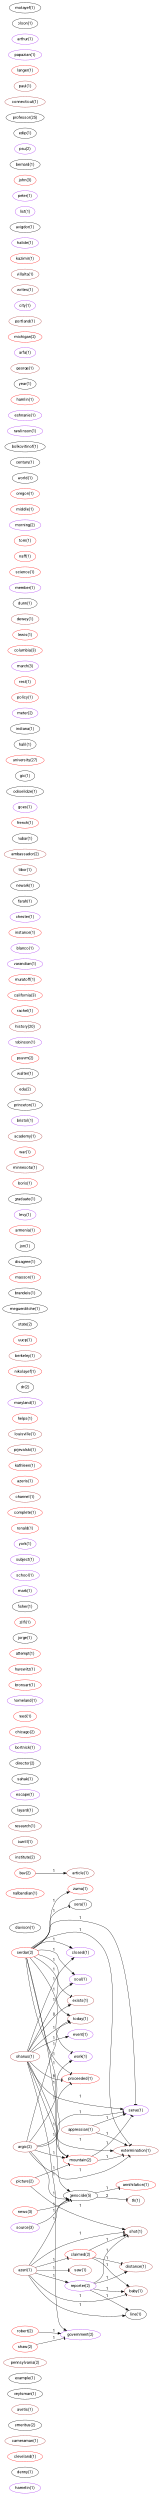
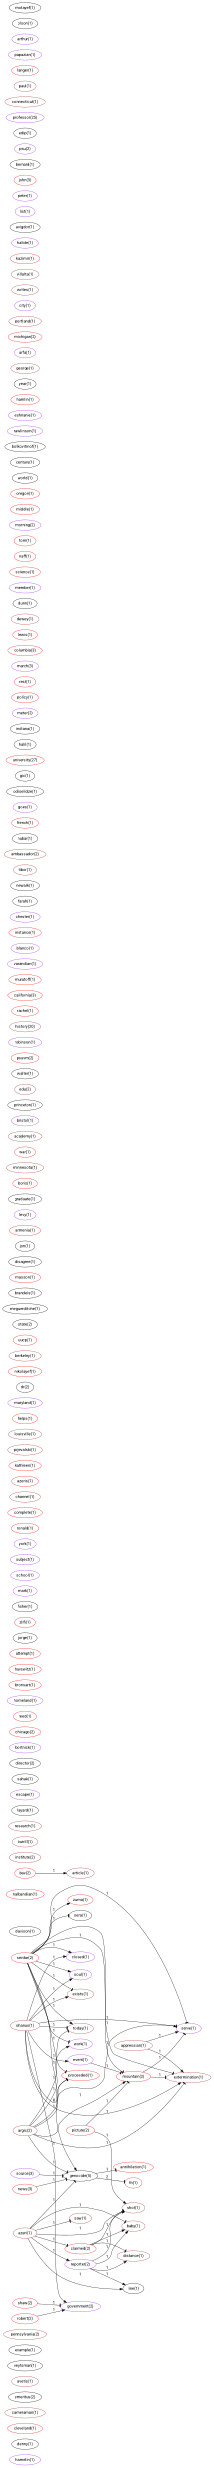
(25, 118) -> (25, 118)
(54, 2014) -> (54, 2000)
(47, 2110) -> (107, 2068)
